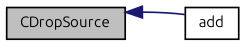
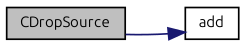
(164, 13) -> (147, 35)
